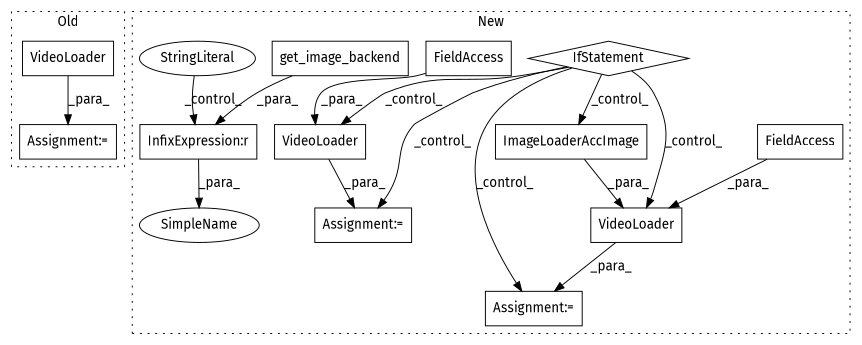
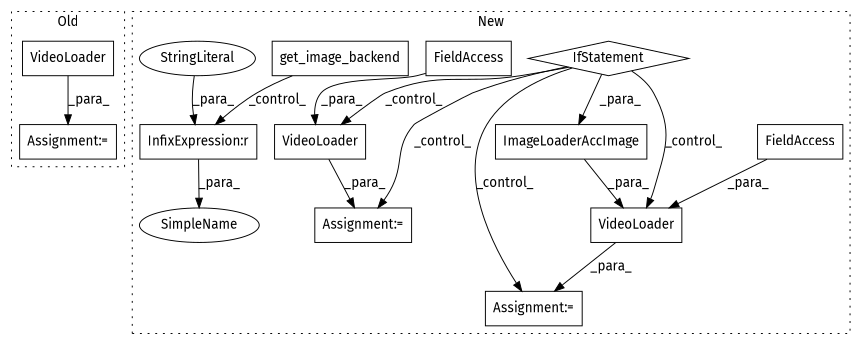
(214, 100) -> (214, 100)
(278, 100) -> (278, 100)
(621, 100) -> (621, 100)
